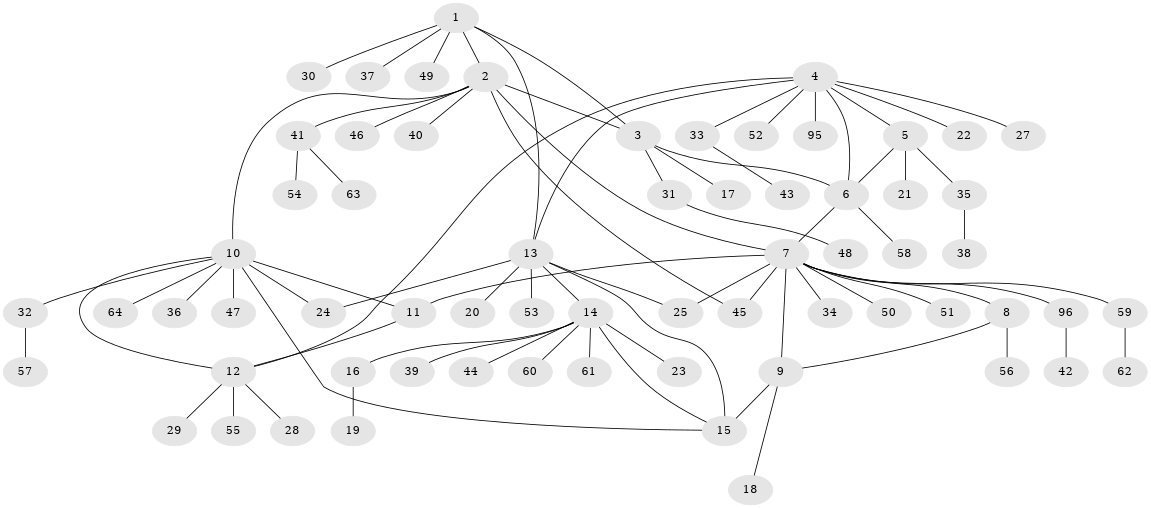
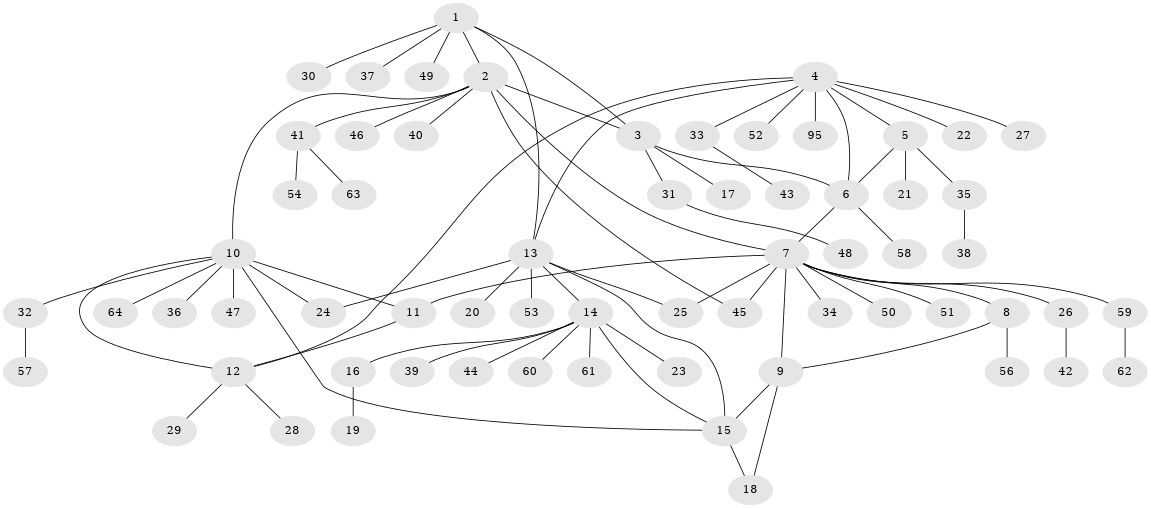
(1066, 313) -> (1066, 313)
(234, 431) -> none
none -> (738, 461)
